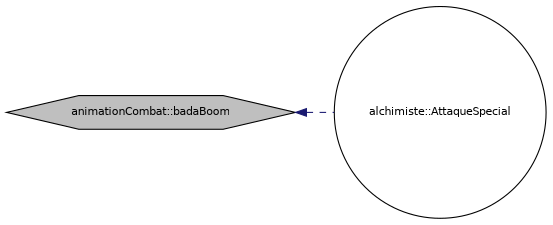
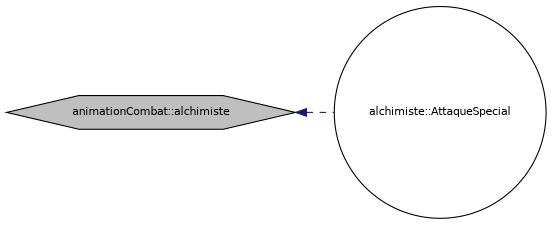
(151, 112) -> (151, 112)
